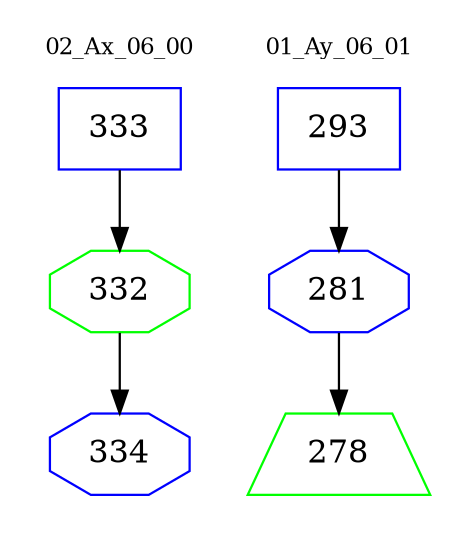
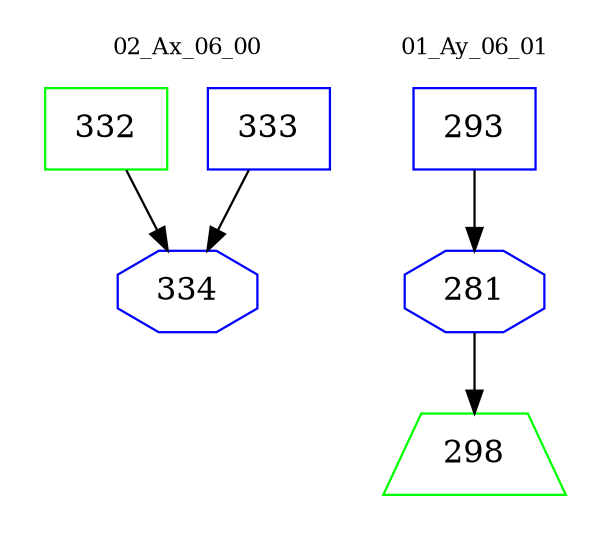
(120, 199) -> (233, 200)
(120, 292) -> (106, 129)
(339, 454) -> (475, 454)
